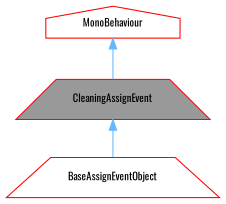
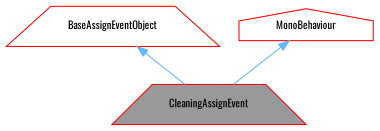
(113, 144) -> (165, 69)
